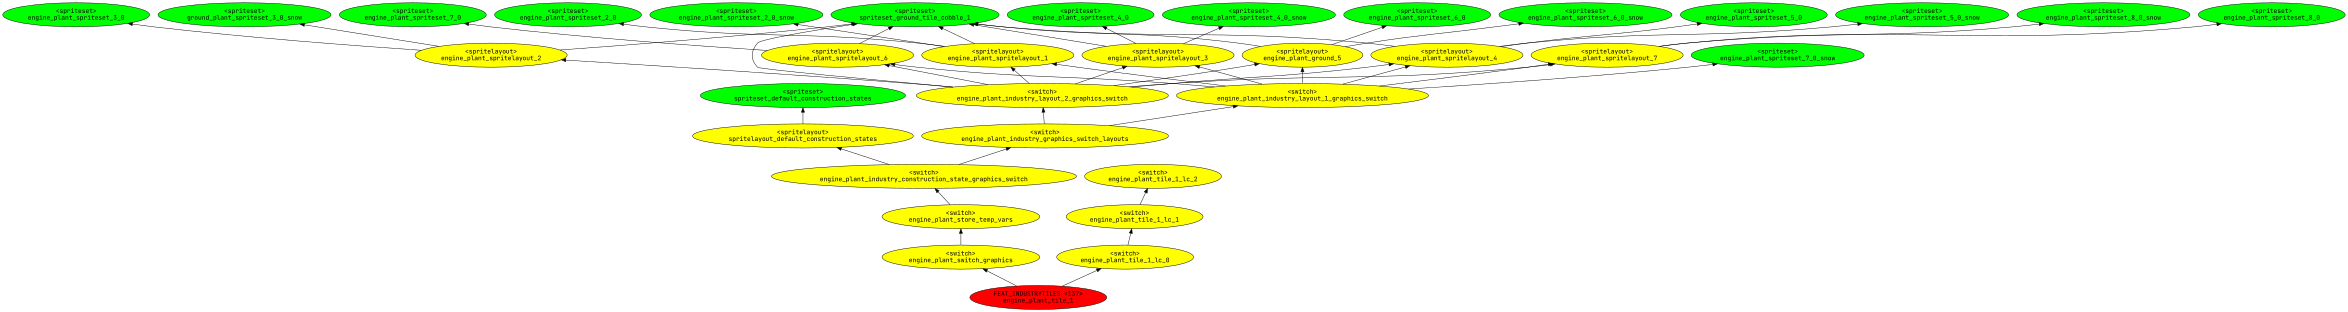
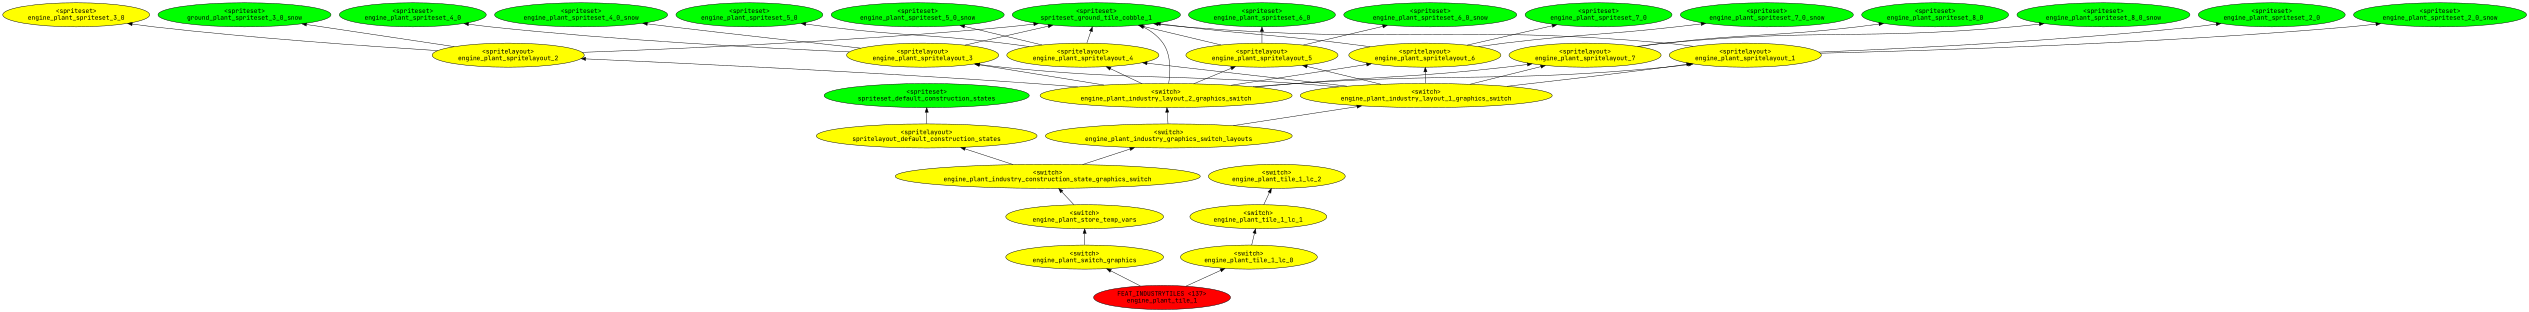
(76, 15) -> (76, 15)
(1302, 55) -> (1262, 55)
(1561, 78) -> (1590, 35)
